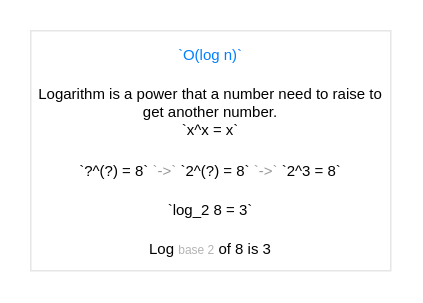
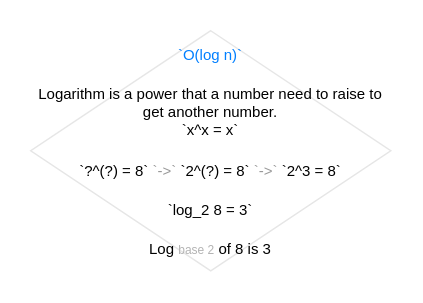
(211, 151) -> (211, 151)
